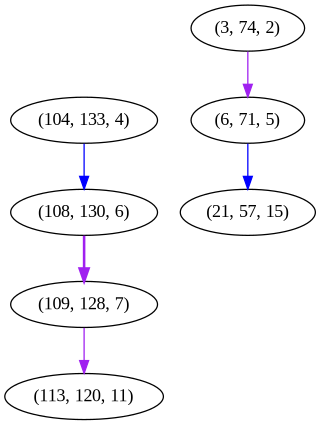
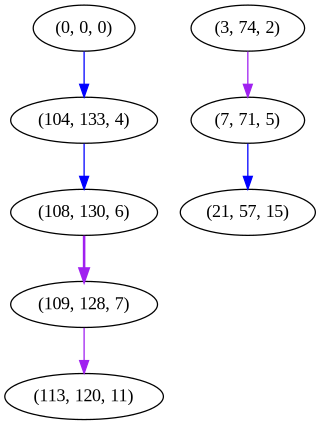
none -> (84, 28)
(248, 120) -> (248, 120)
